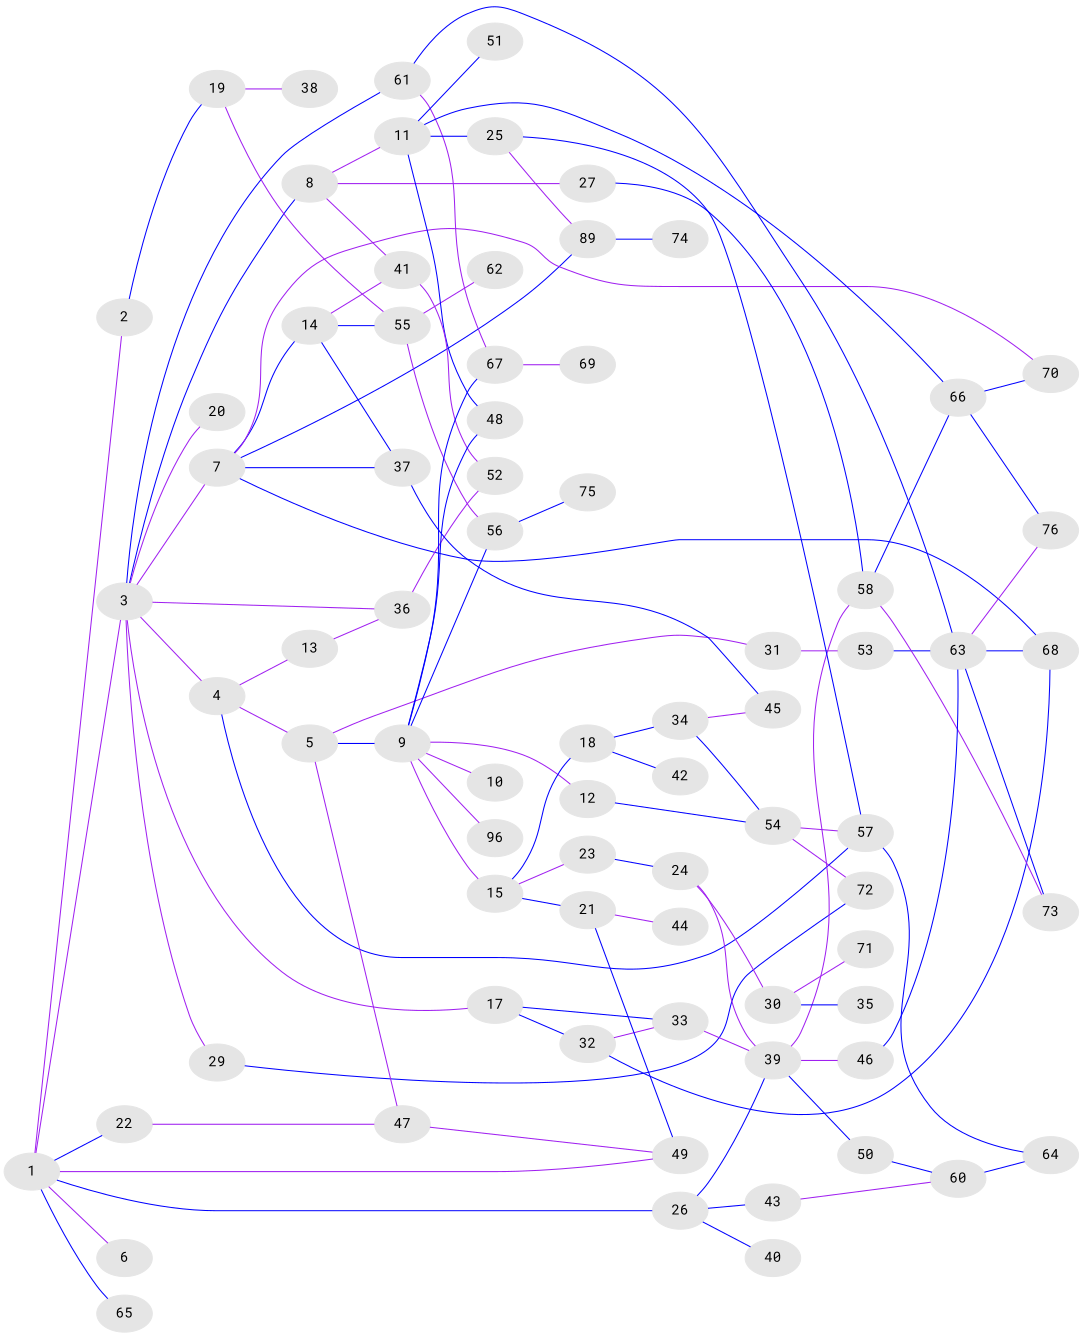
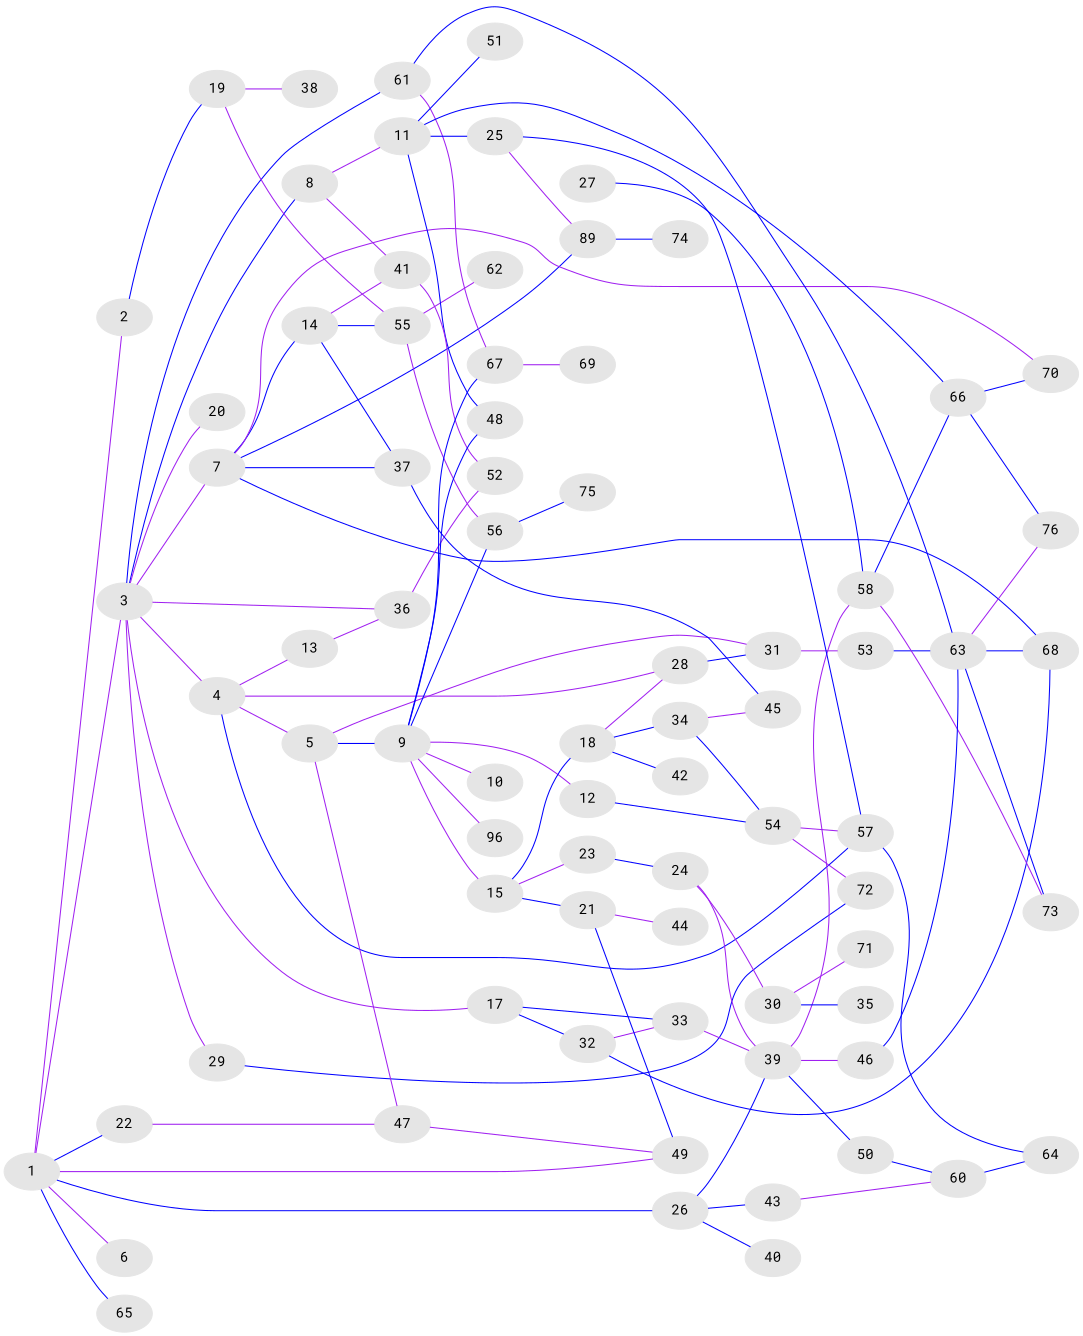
(443, 184) -> none
none -> (680, 665)
